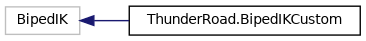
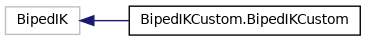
(245, 21) -> (245, 21)
